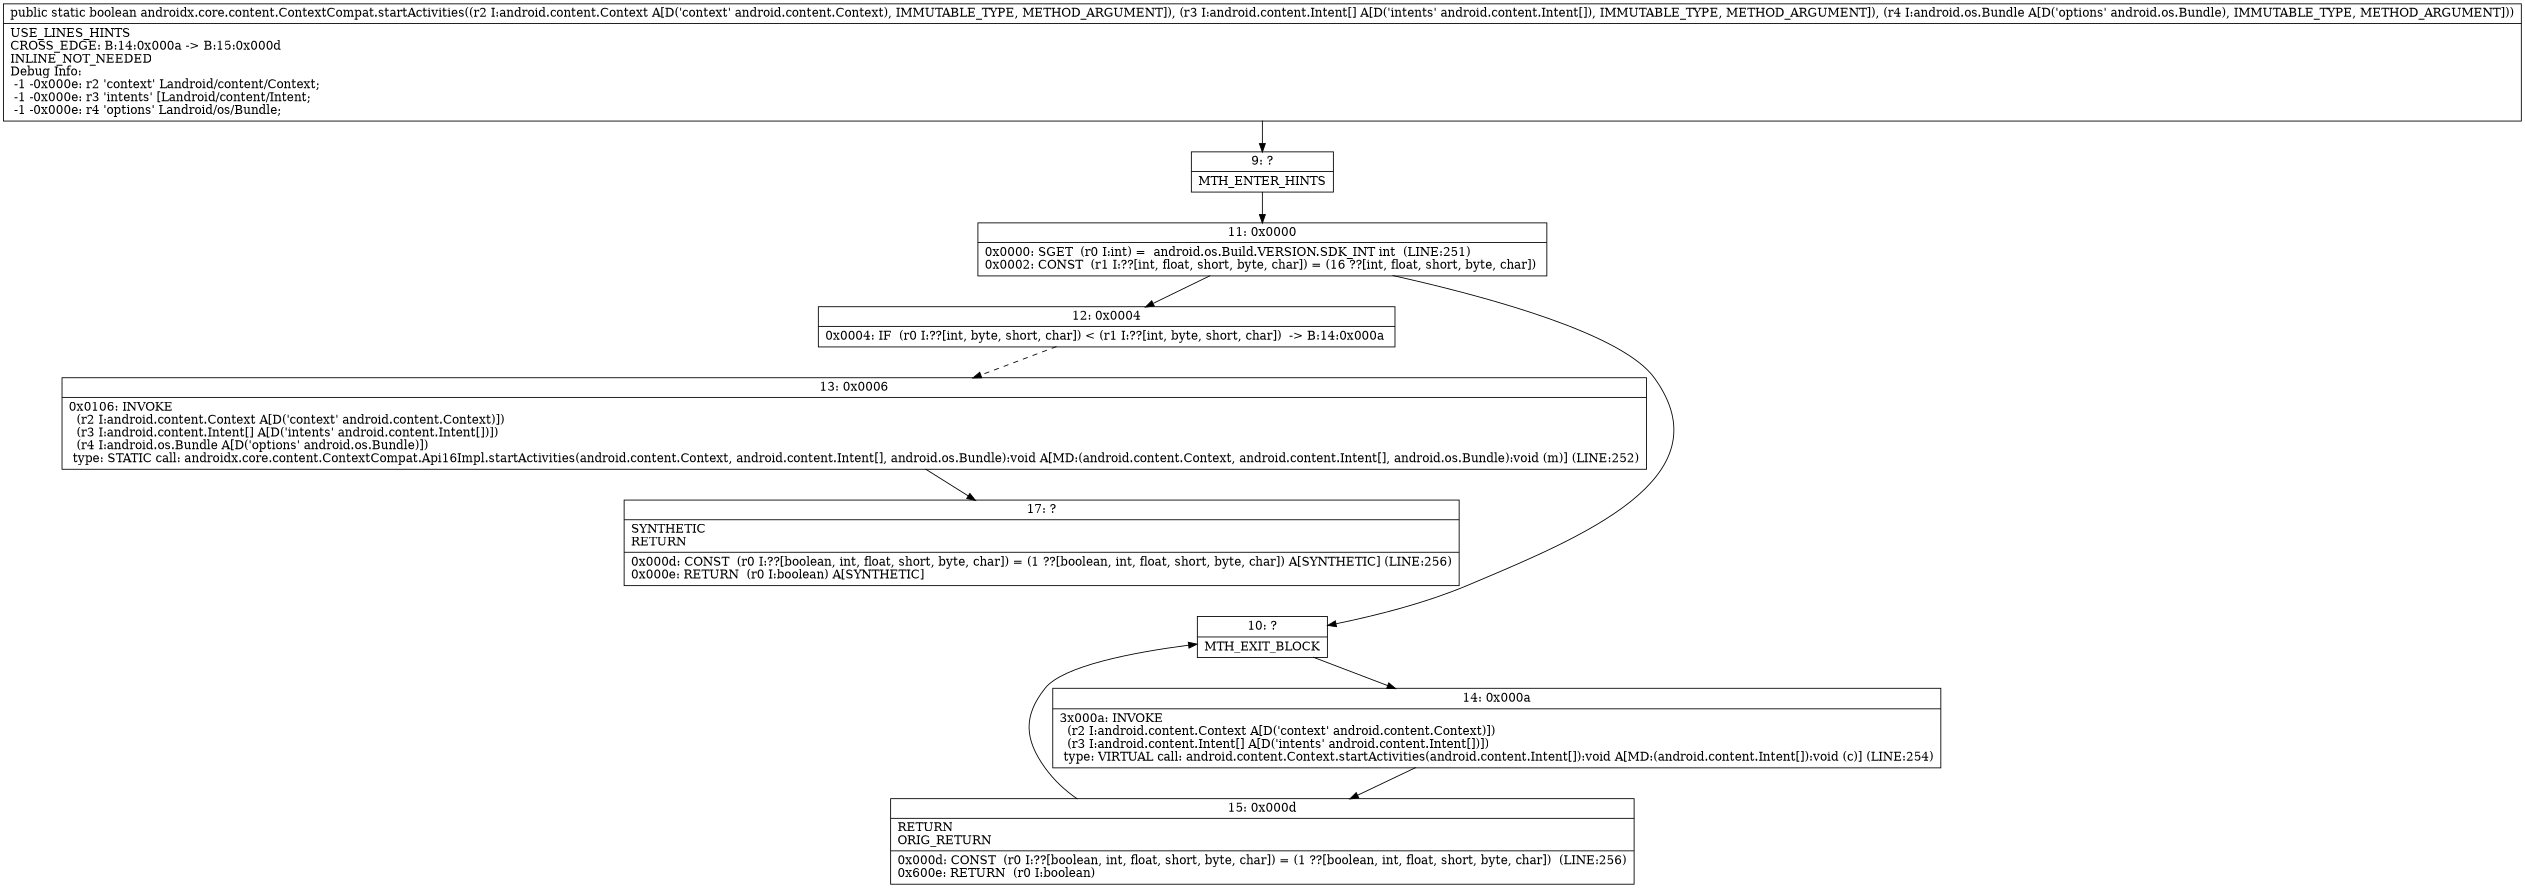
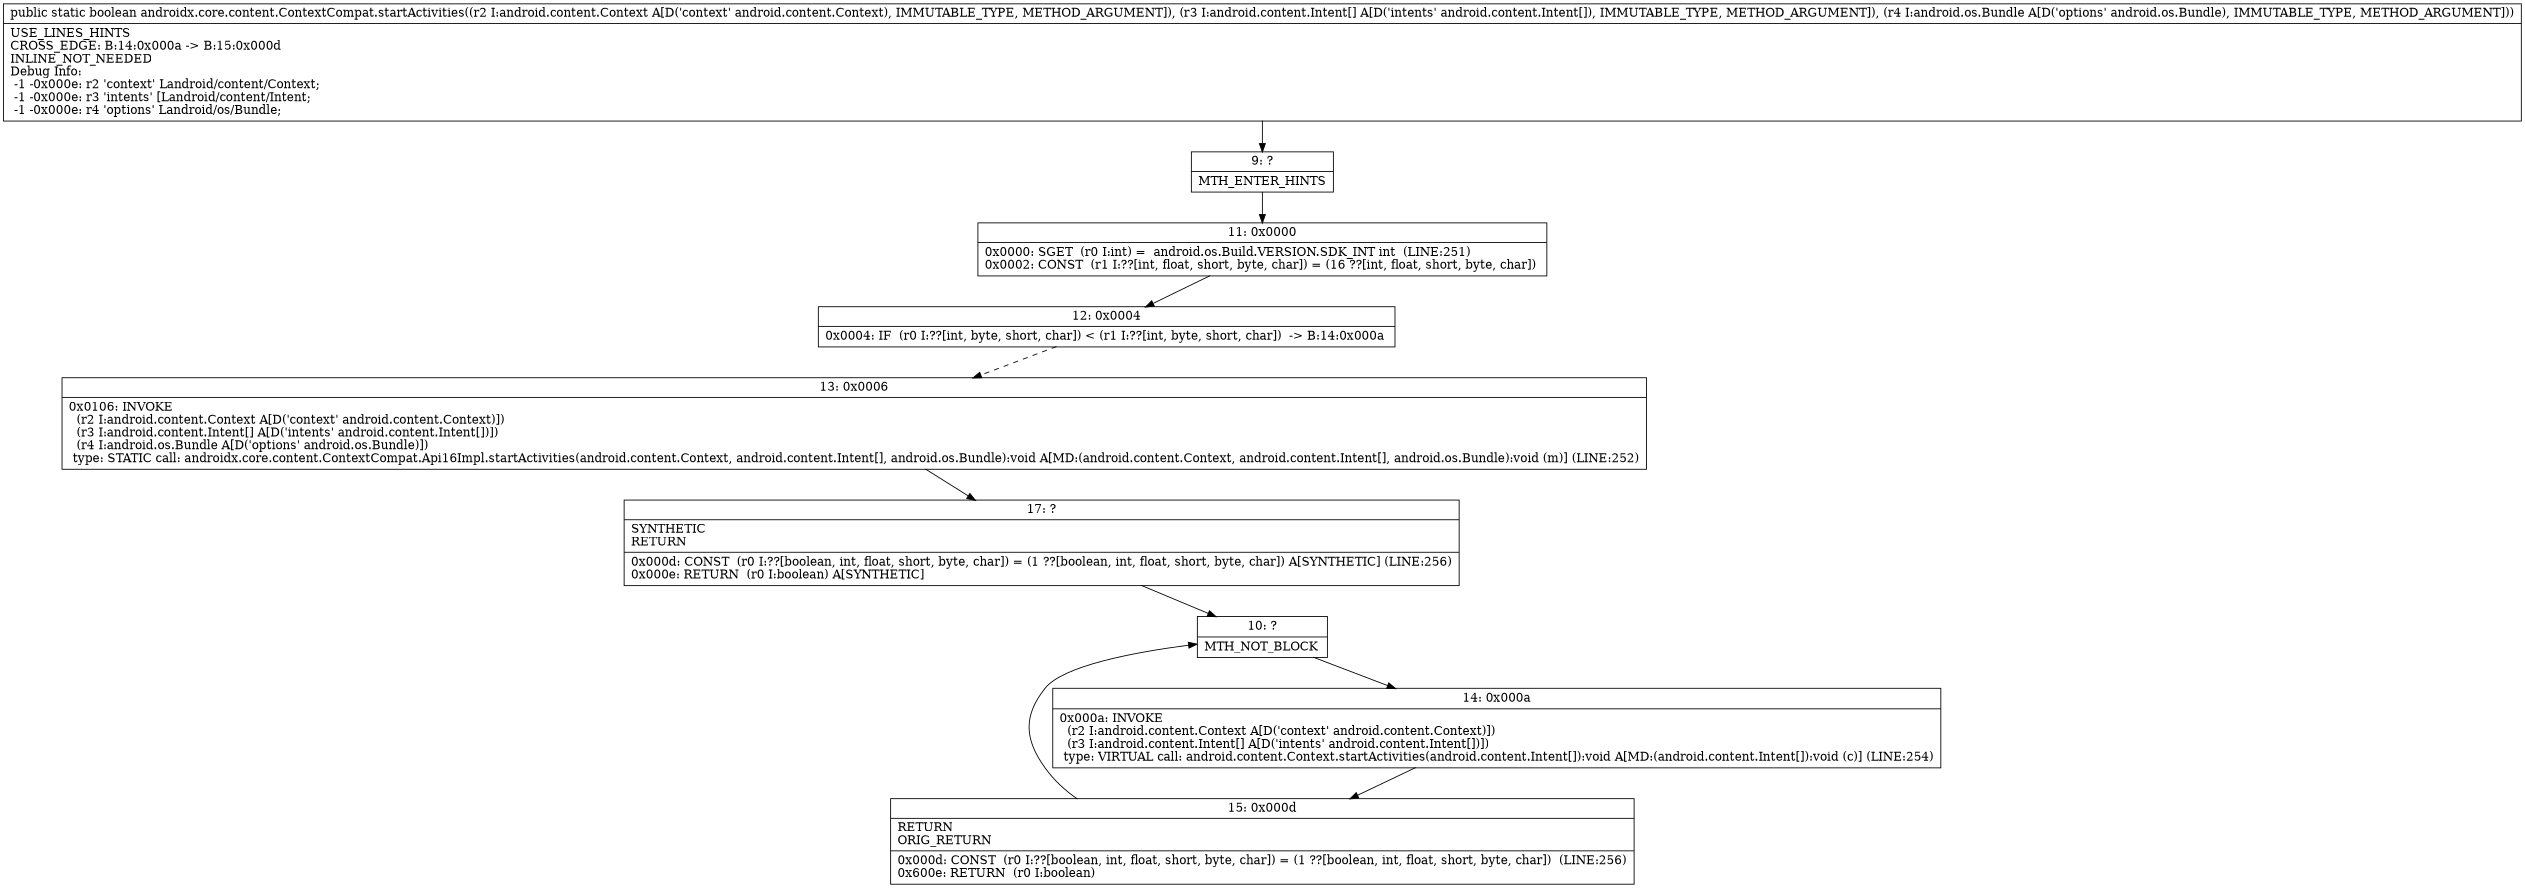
(1664, 461) -> (1175, 599)
(1262, 647) -> (1261, 647)
(1115, 719) -> (1115, 719)
